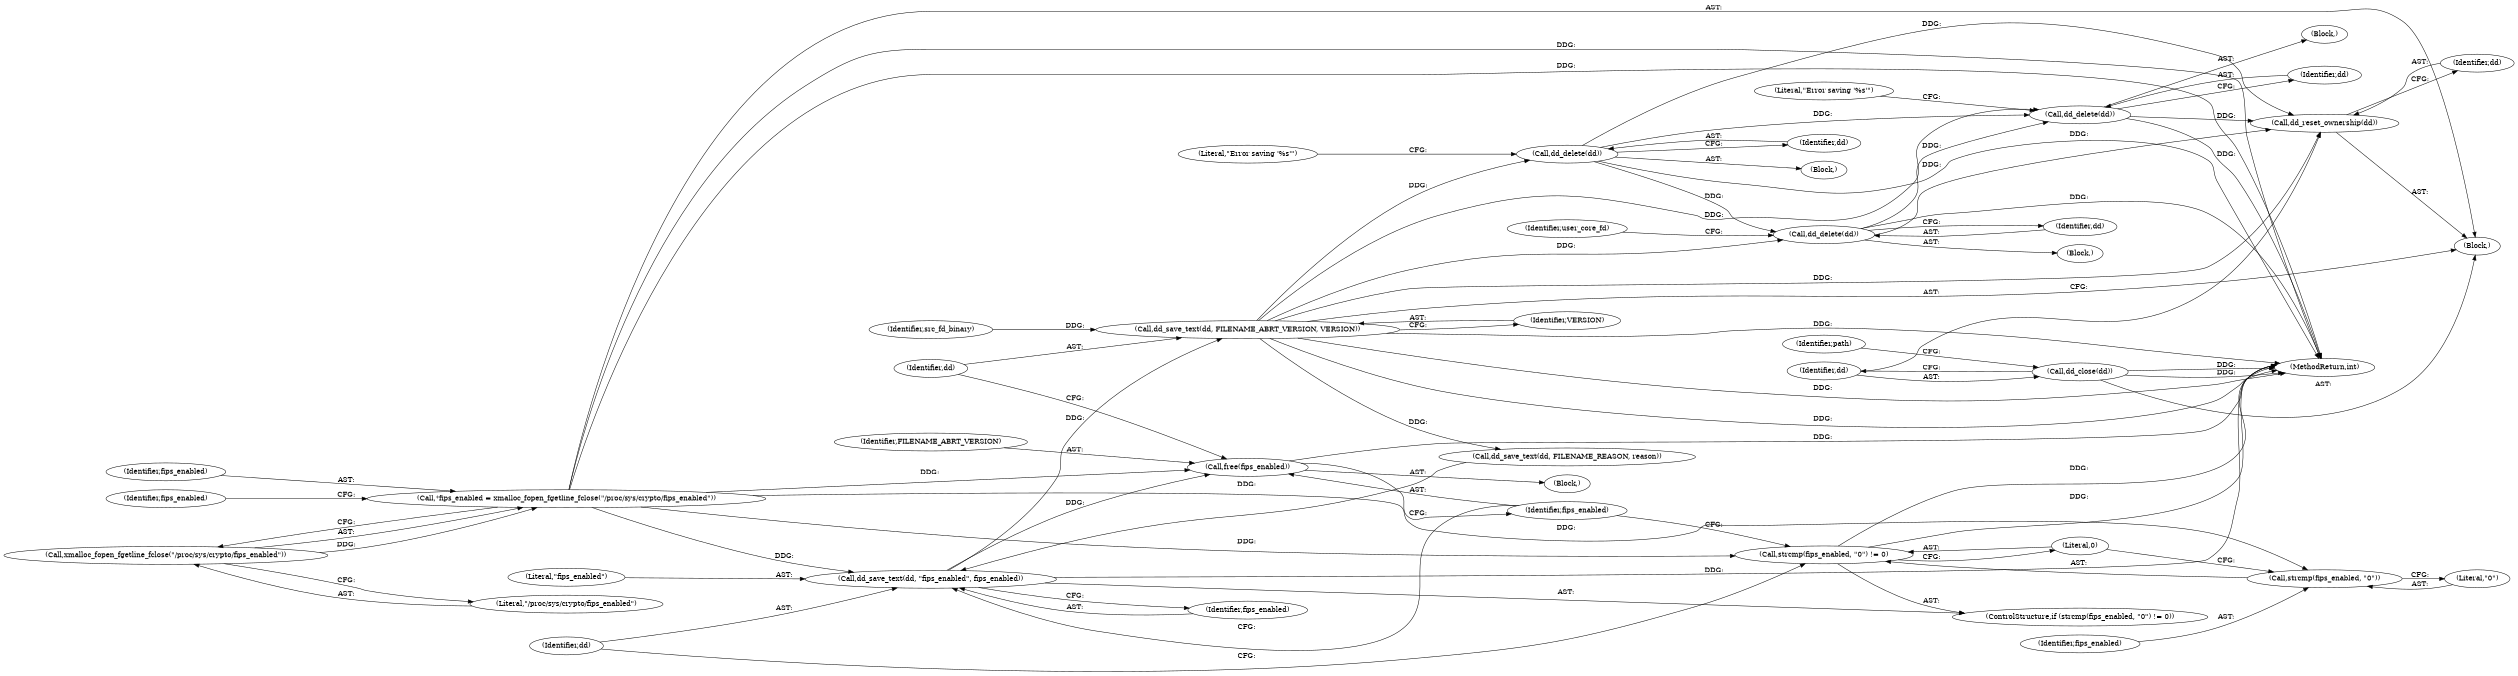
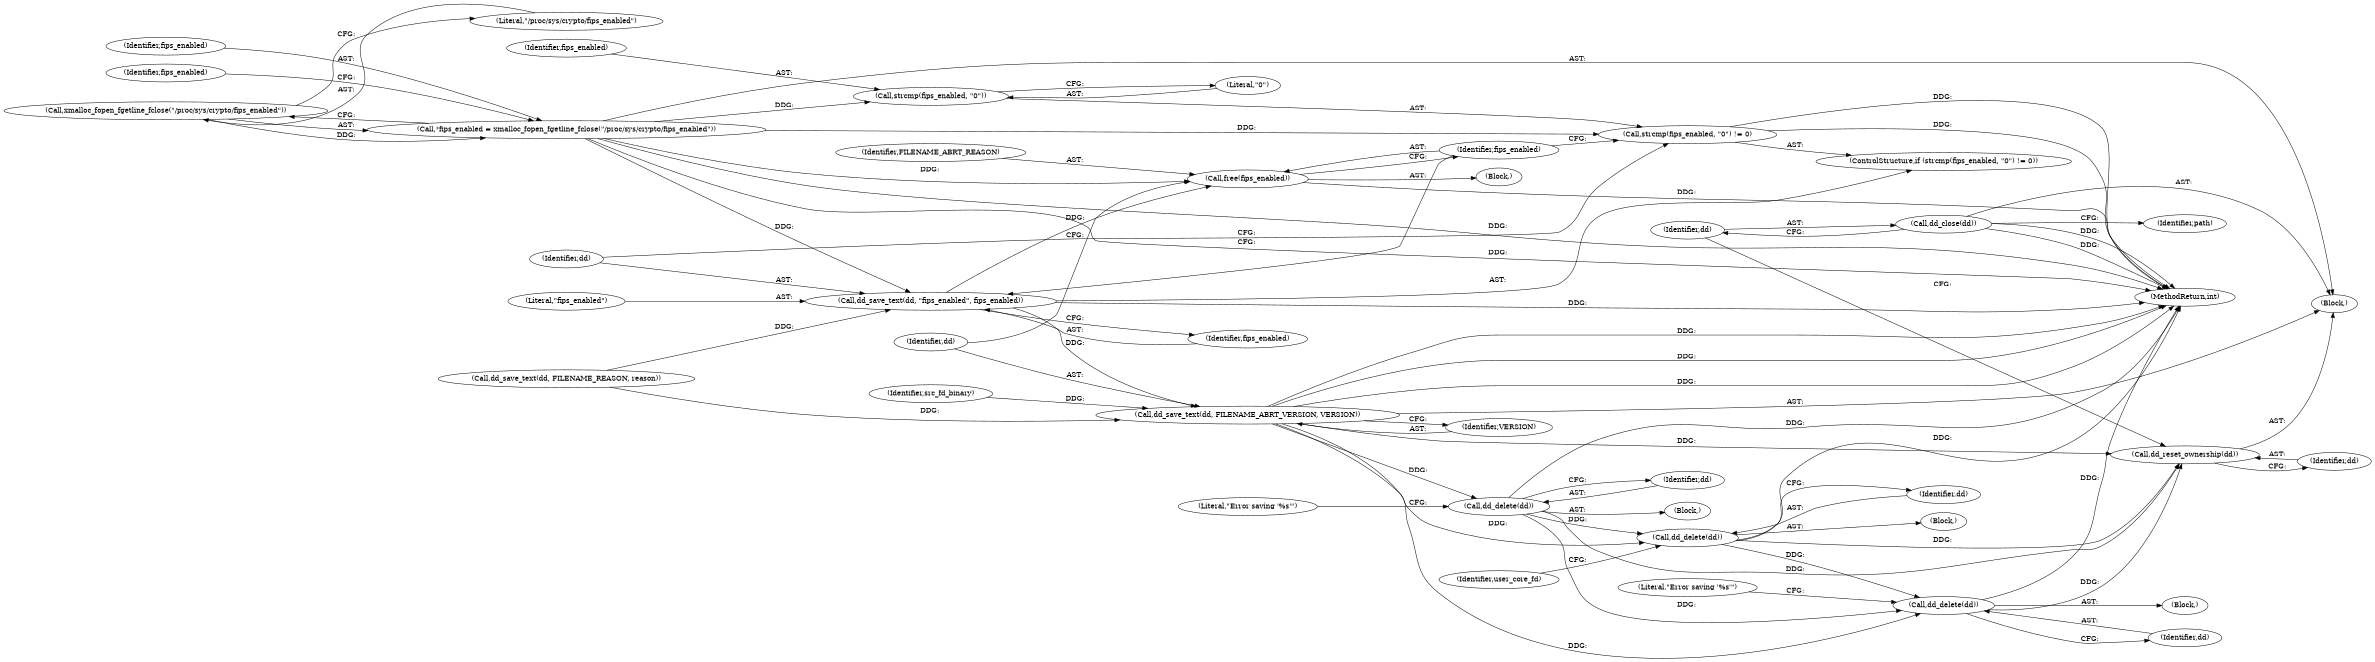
(1947, 357) -> (2065, 223)
(1371, 409) -> (861, 418)
(931, 442) -> (931, 153)
(2080, 546) -> none
